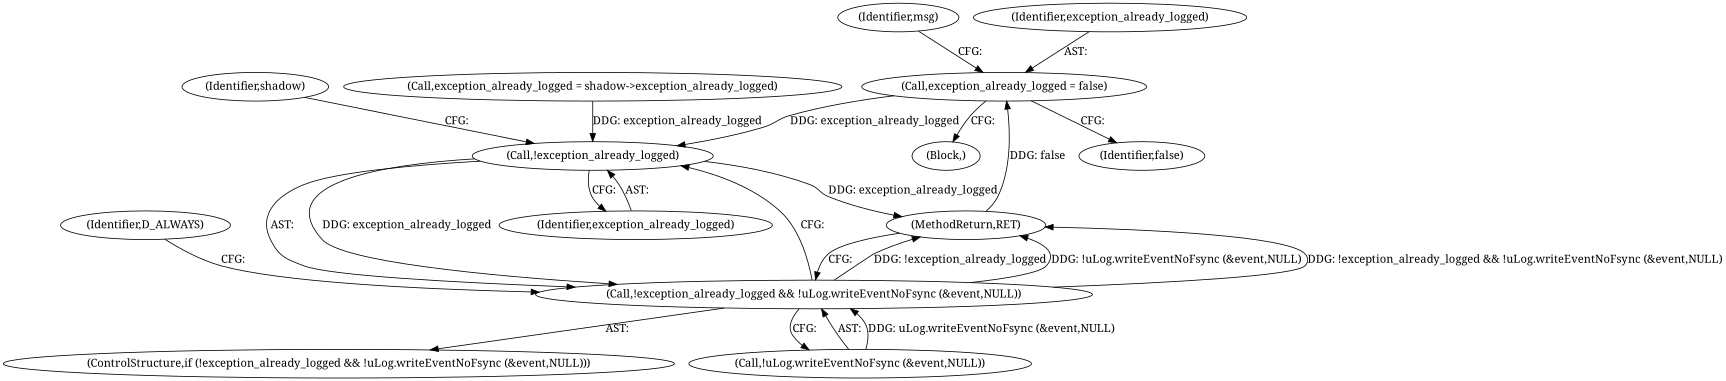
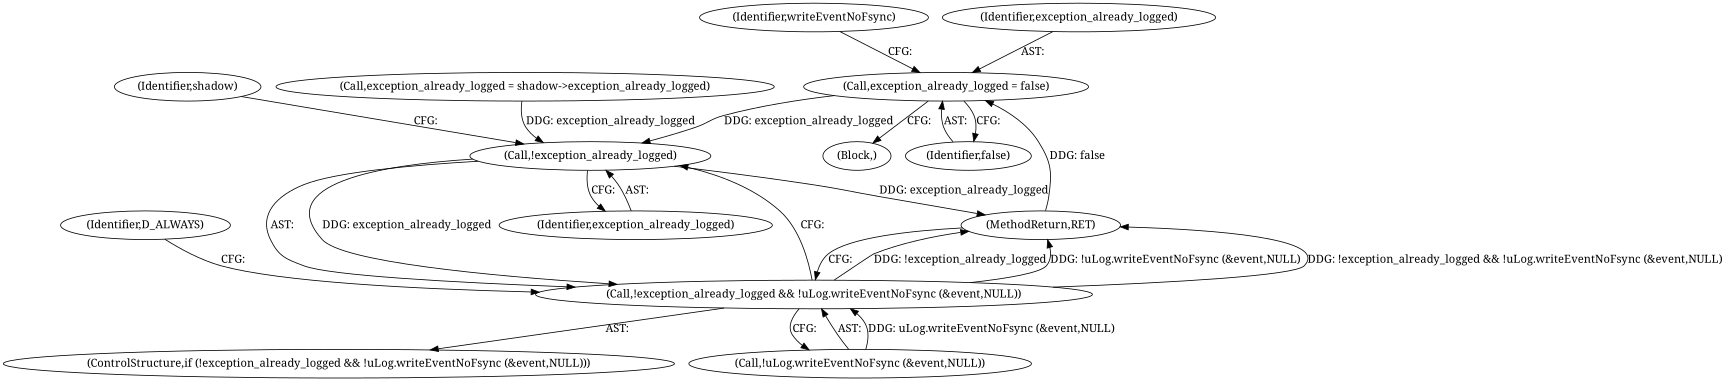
(898, 18) -> (814, 18)
none -> (944, 127)
